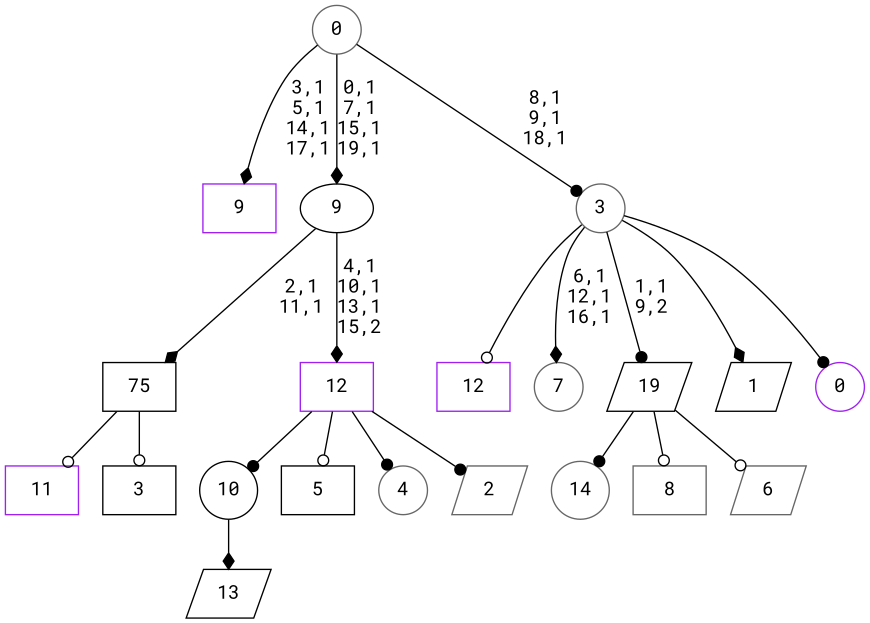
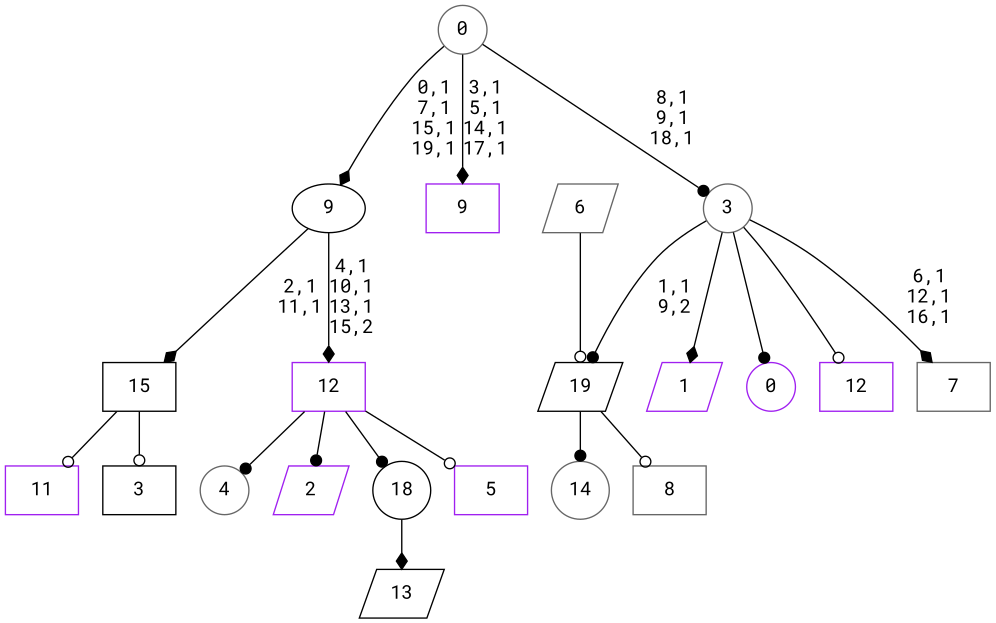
(139, 387) -> (139, 387)
(559, 387) -> (954, 387)
(753, 387) -> (685, 387)
(706, 436) -> (580, 292)
(229, 490) -> (402, 490)
(318, 490) -> (491, 490)
(490, 490) -> (311, 490)
